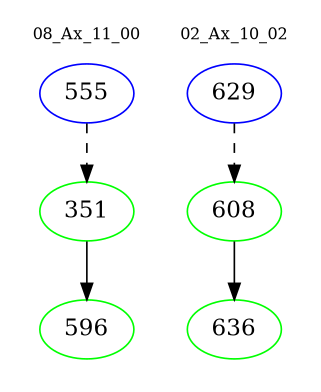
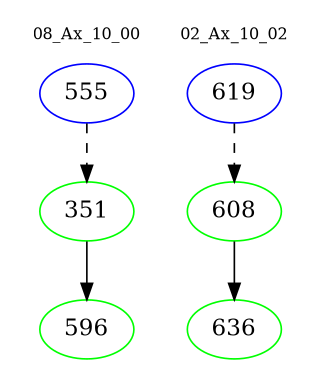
(87, 35) -> (87, 35)
(234, 93) -> (234, 93)
